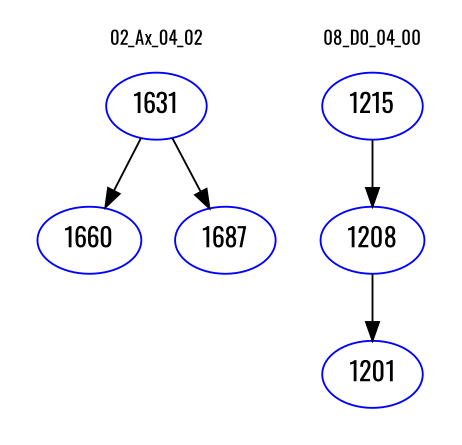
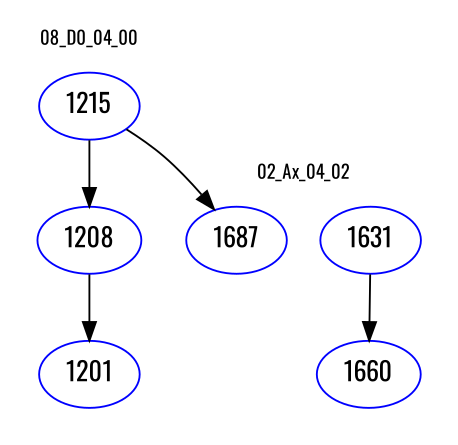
(186, 165) -> (183, 174)
